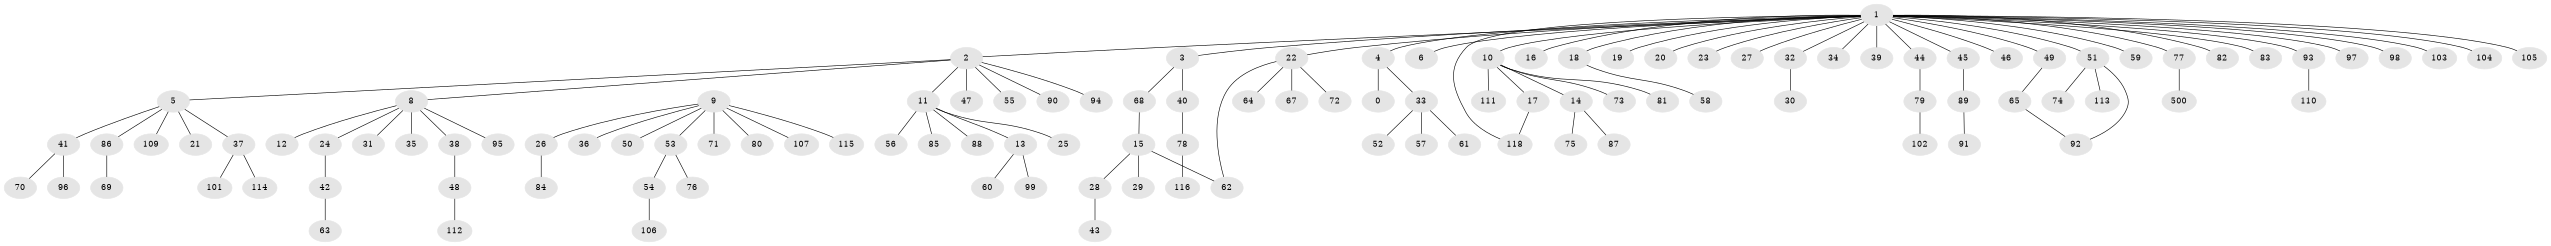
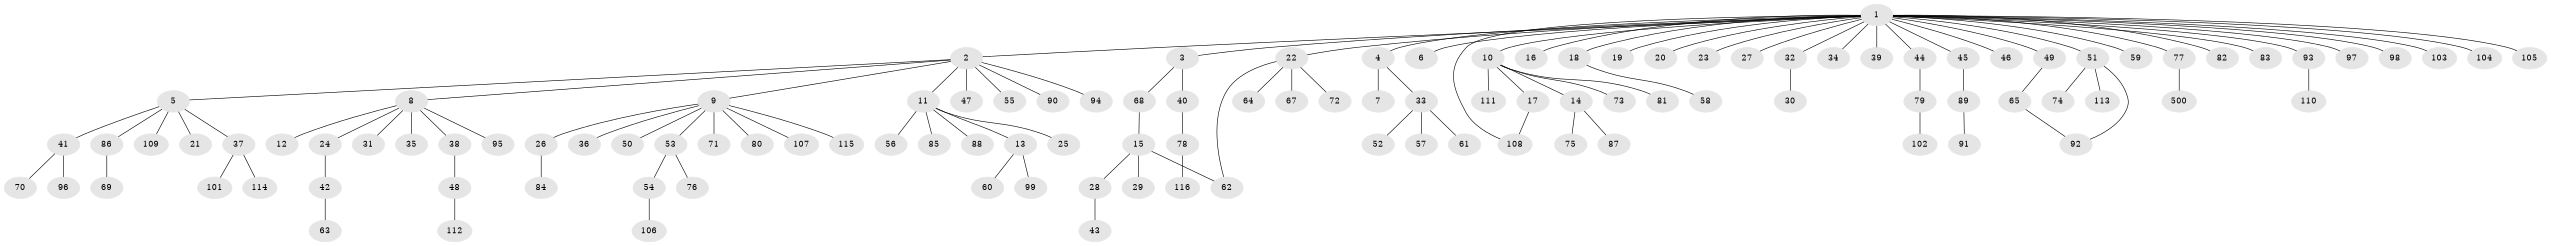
none -> (840, 80)
(1378, 101) -> (1378, 101)
(1515, 145) -> (1515, 145)
